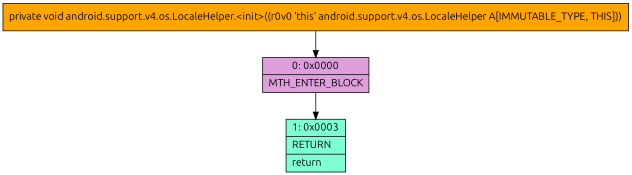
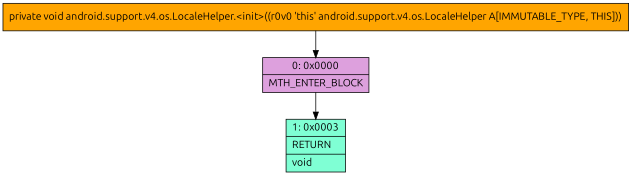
(307, 163) -> (302, 163)
